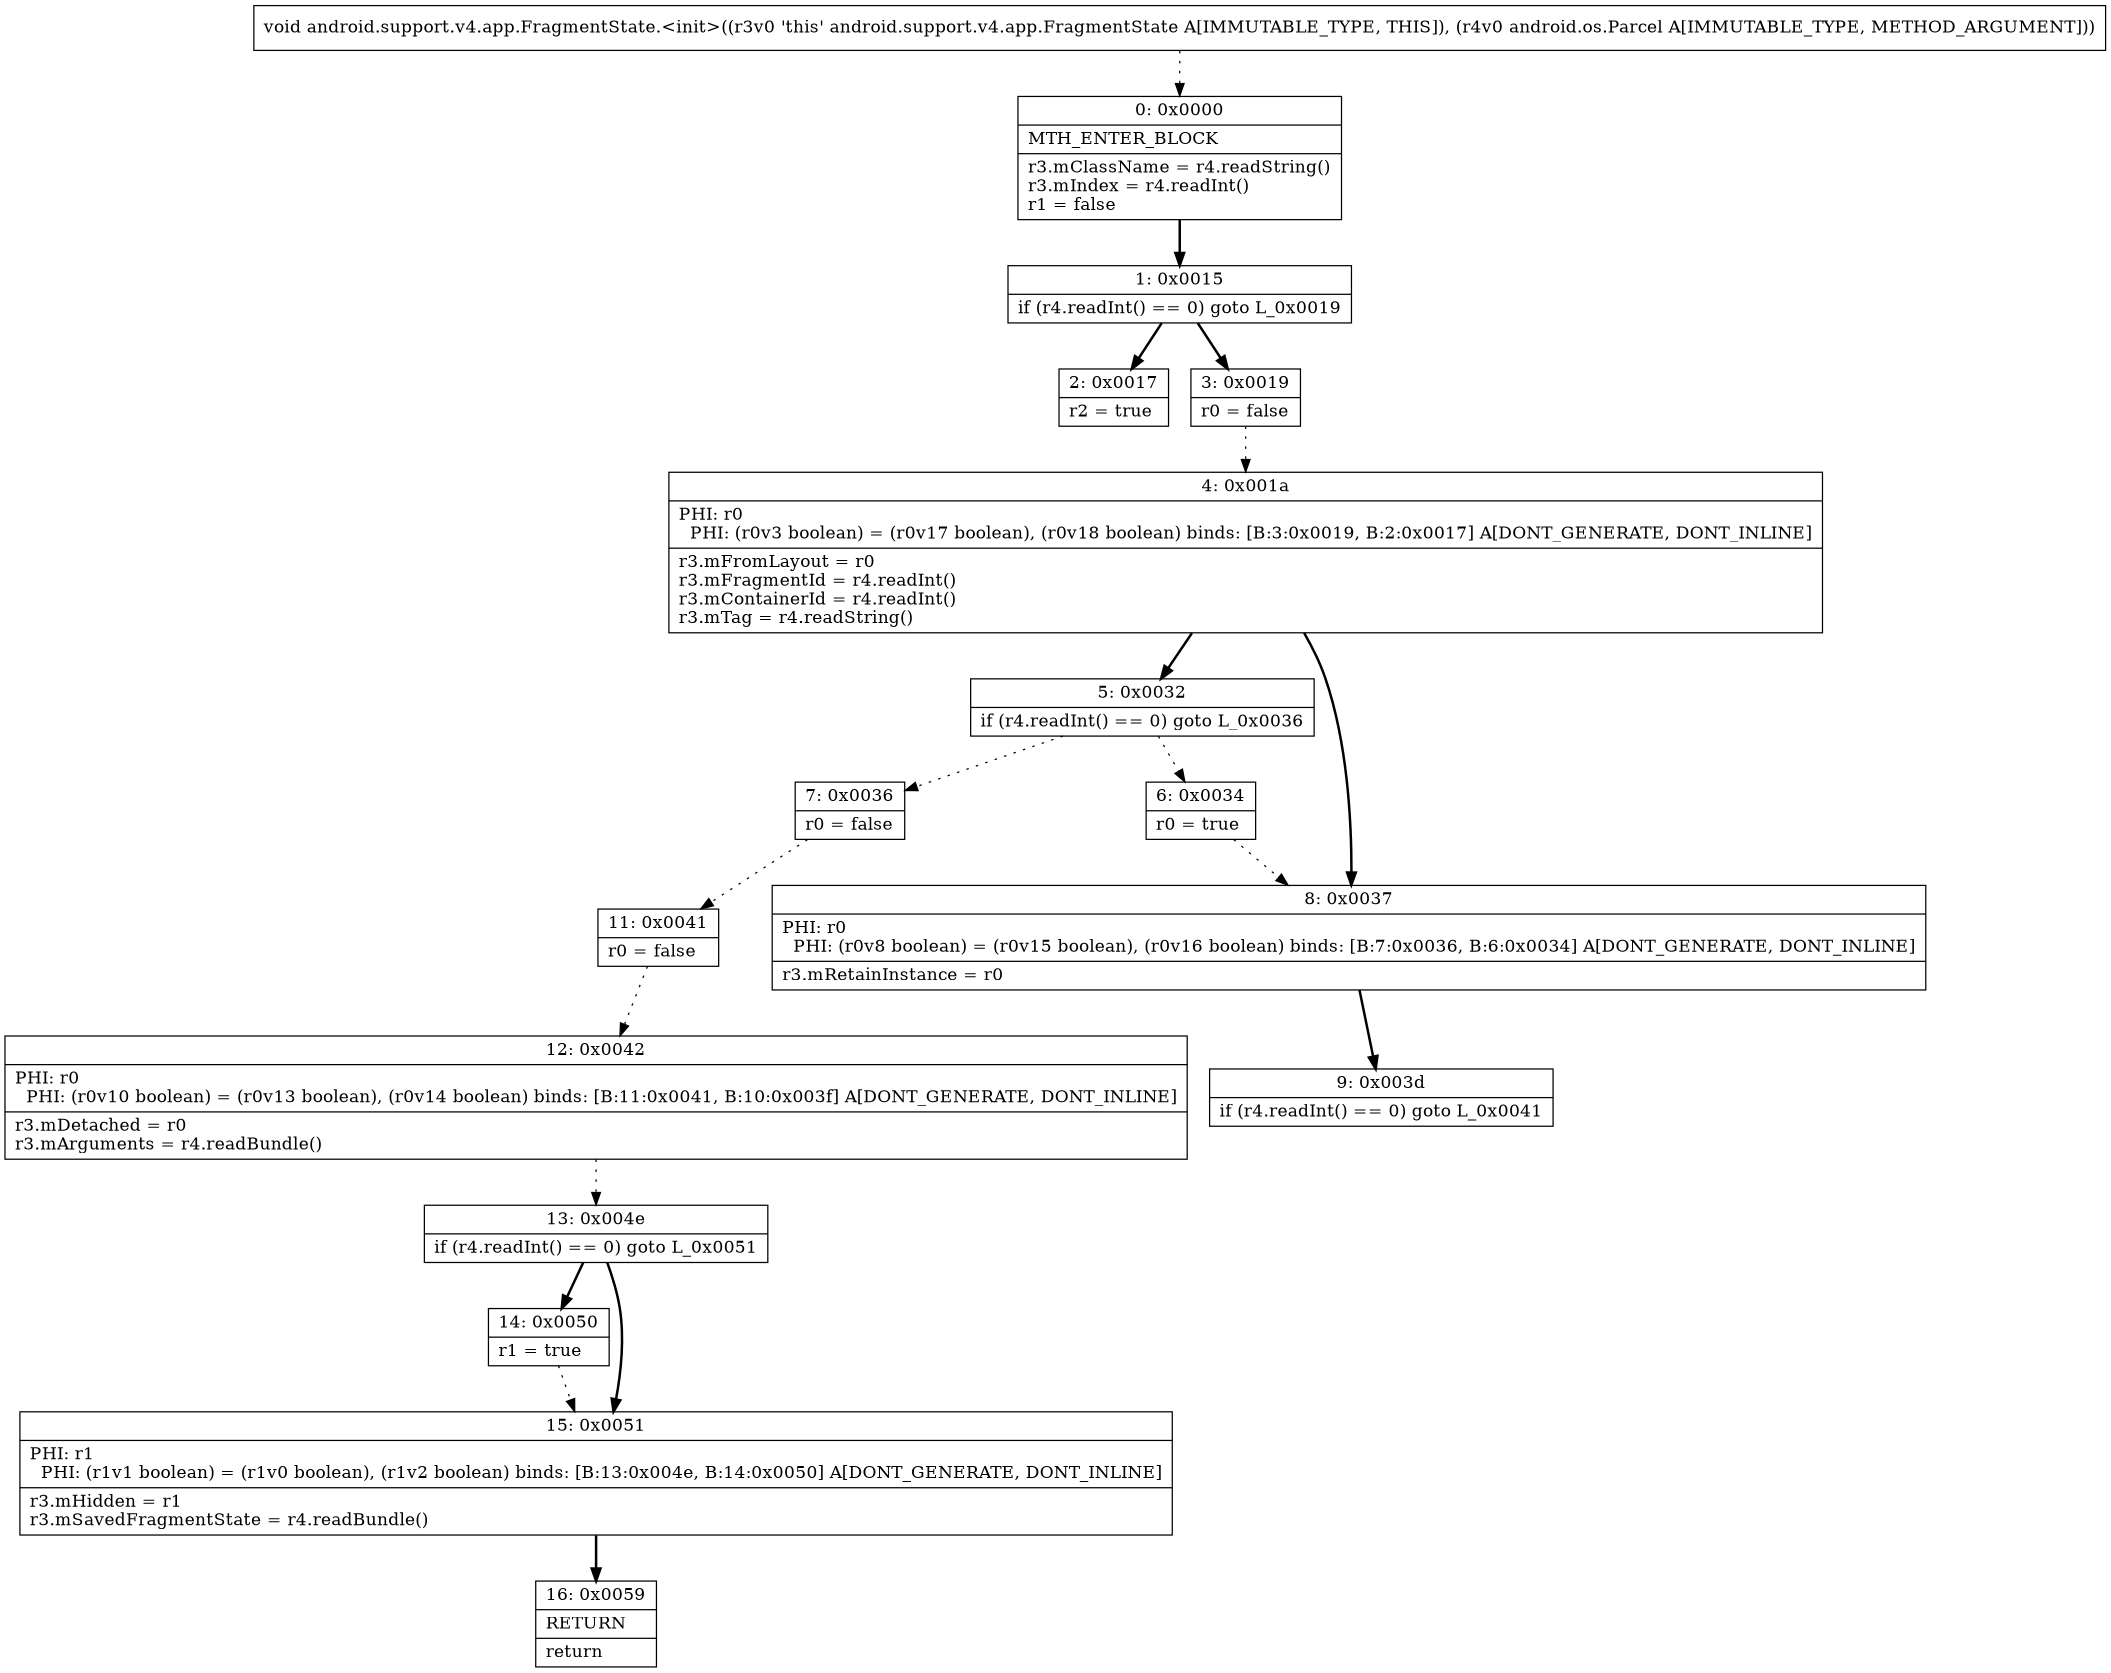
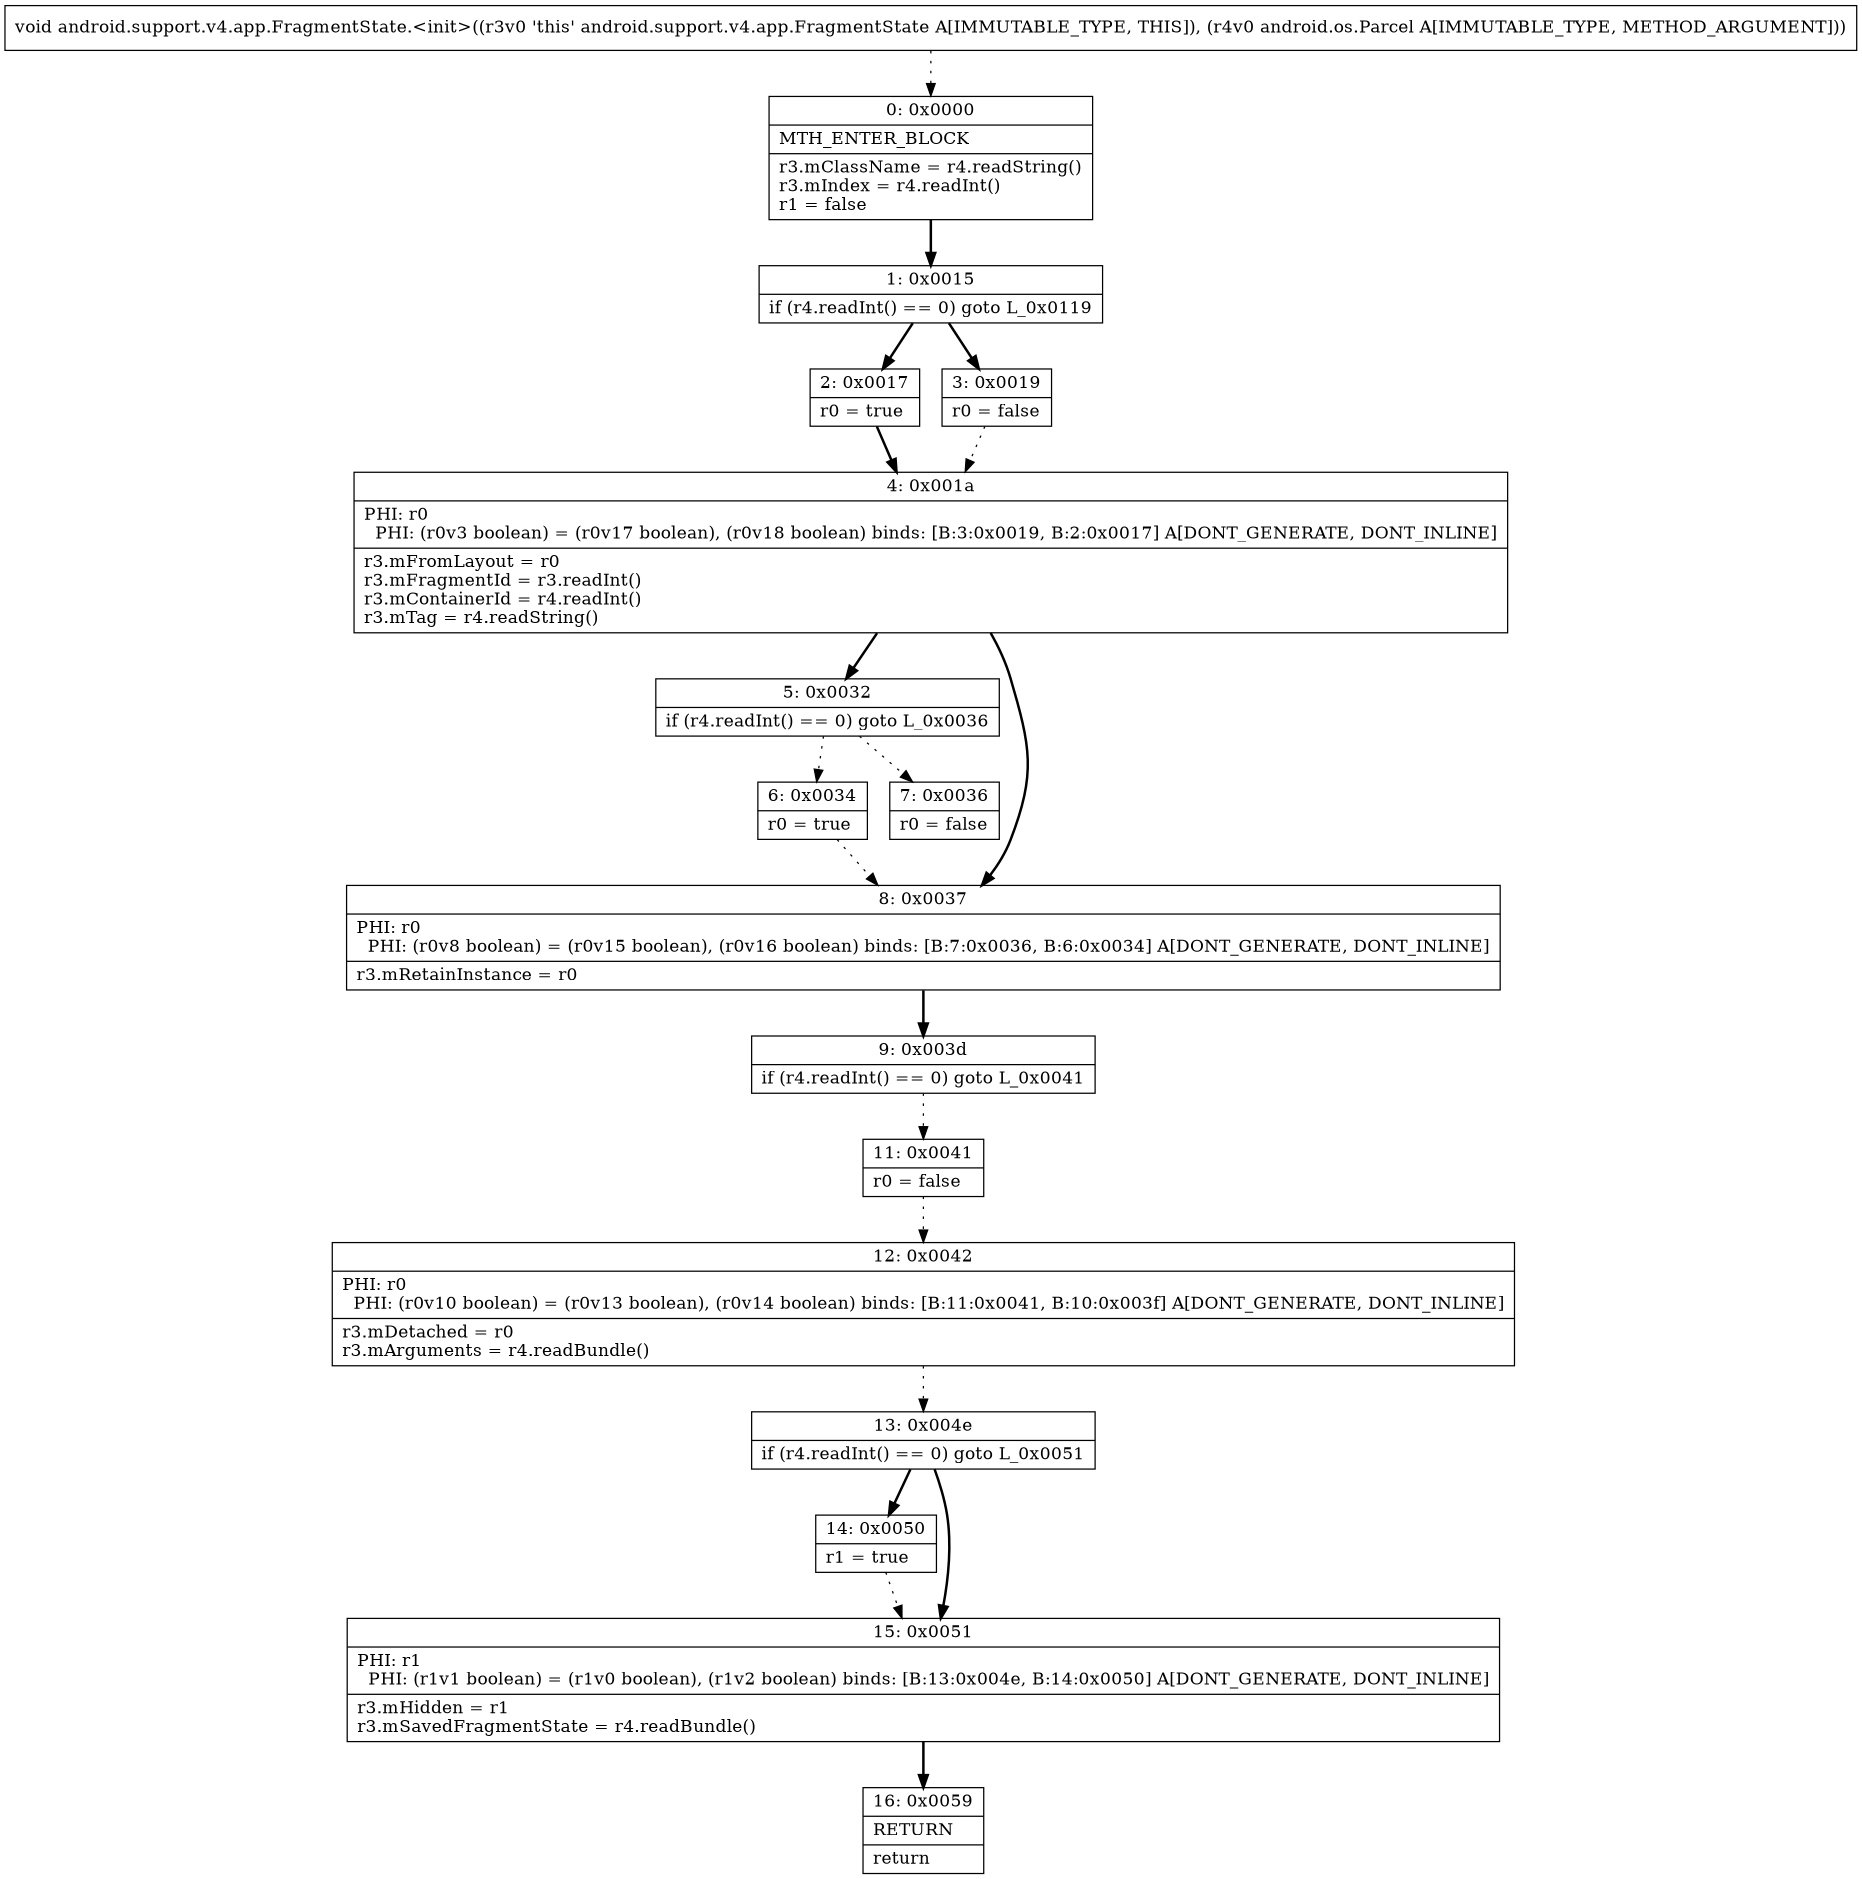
(1180, 308) -> (931, 308)
(1111, 411) -> (862, 411)
none -> (884, 444)
(818, 581) -> (503, 581)
(759, 871) -> (923, 1110)
